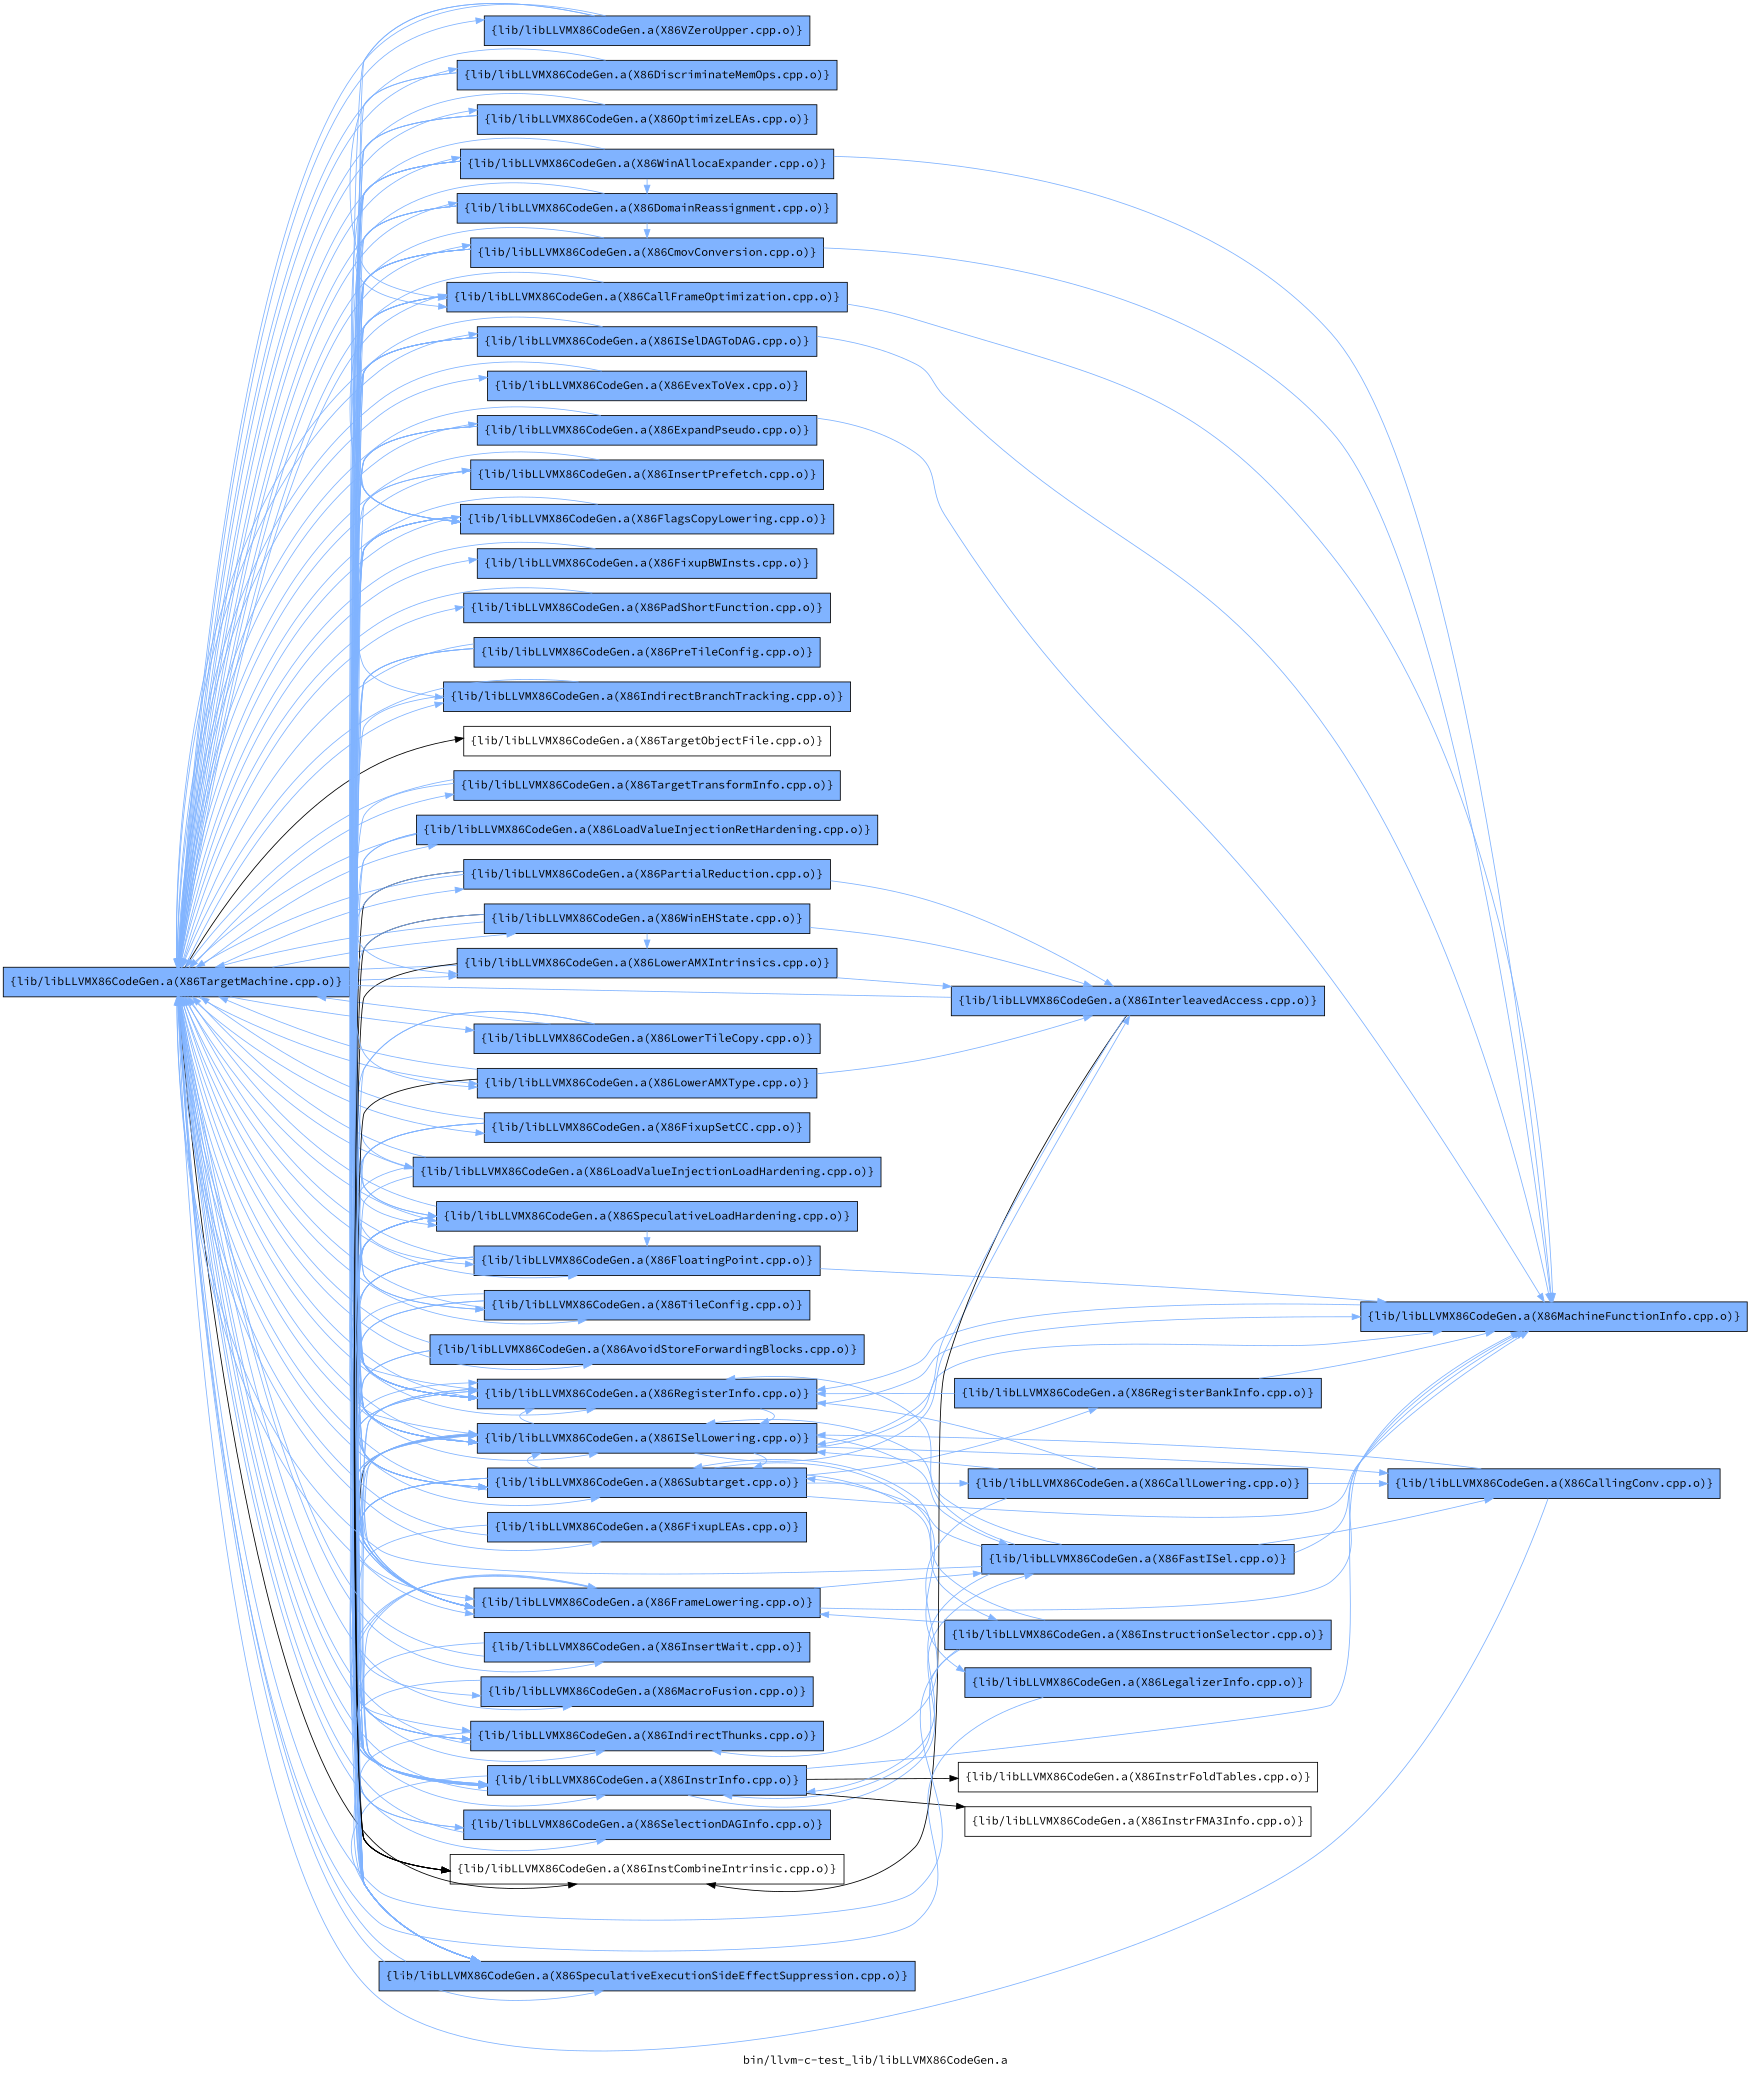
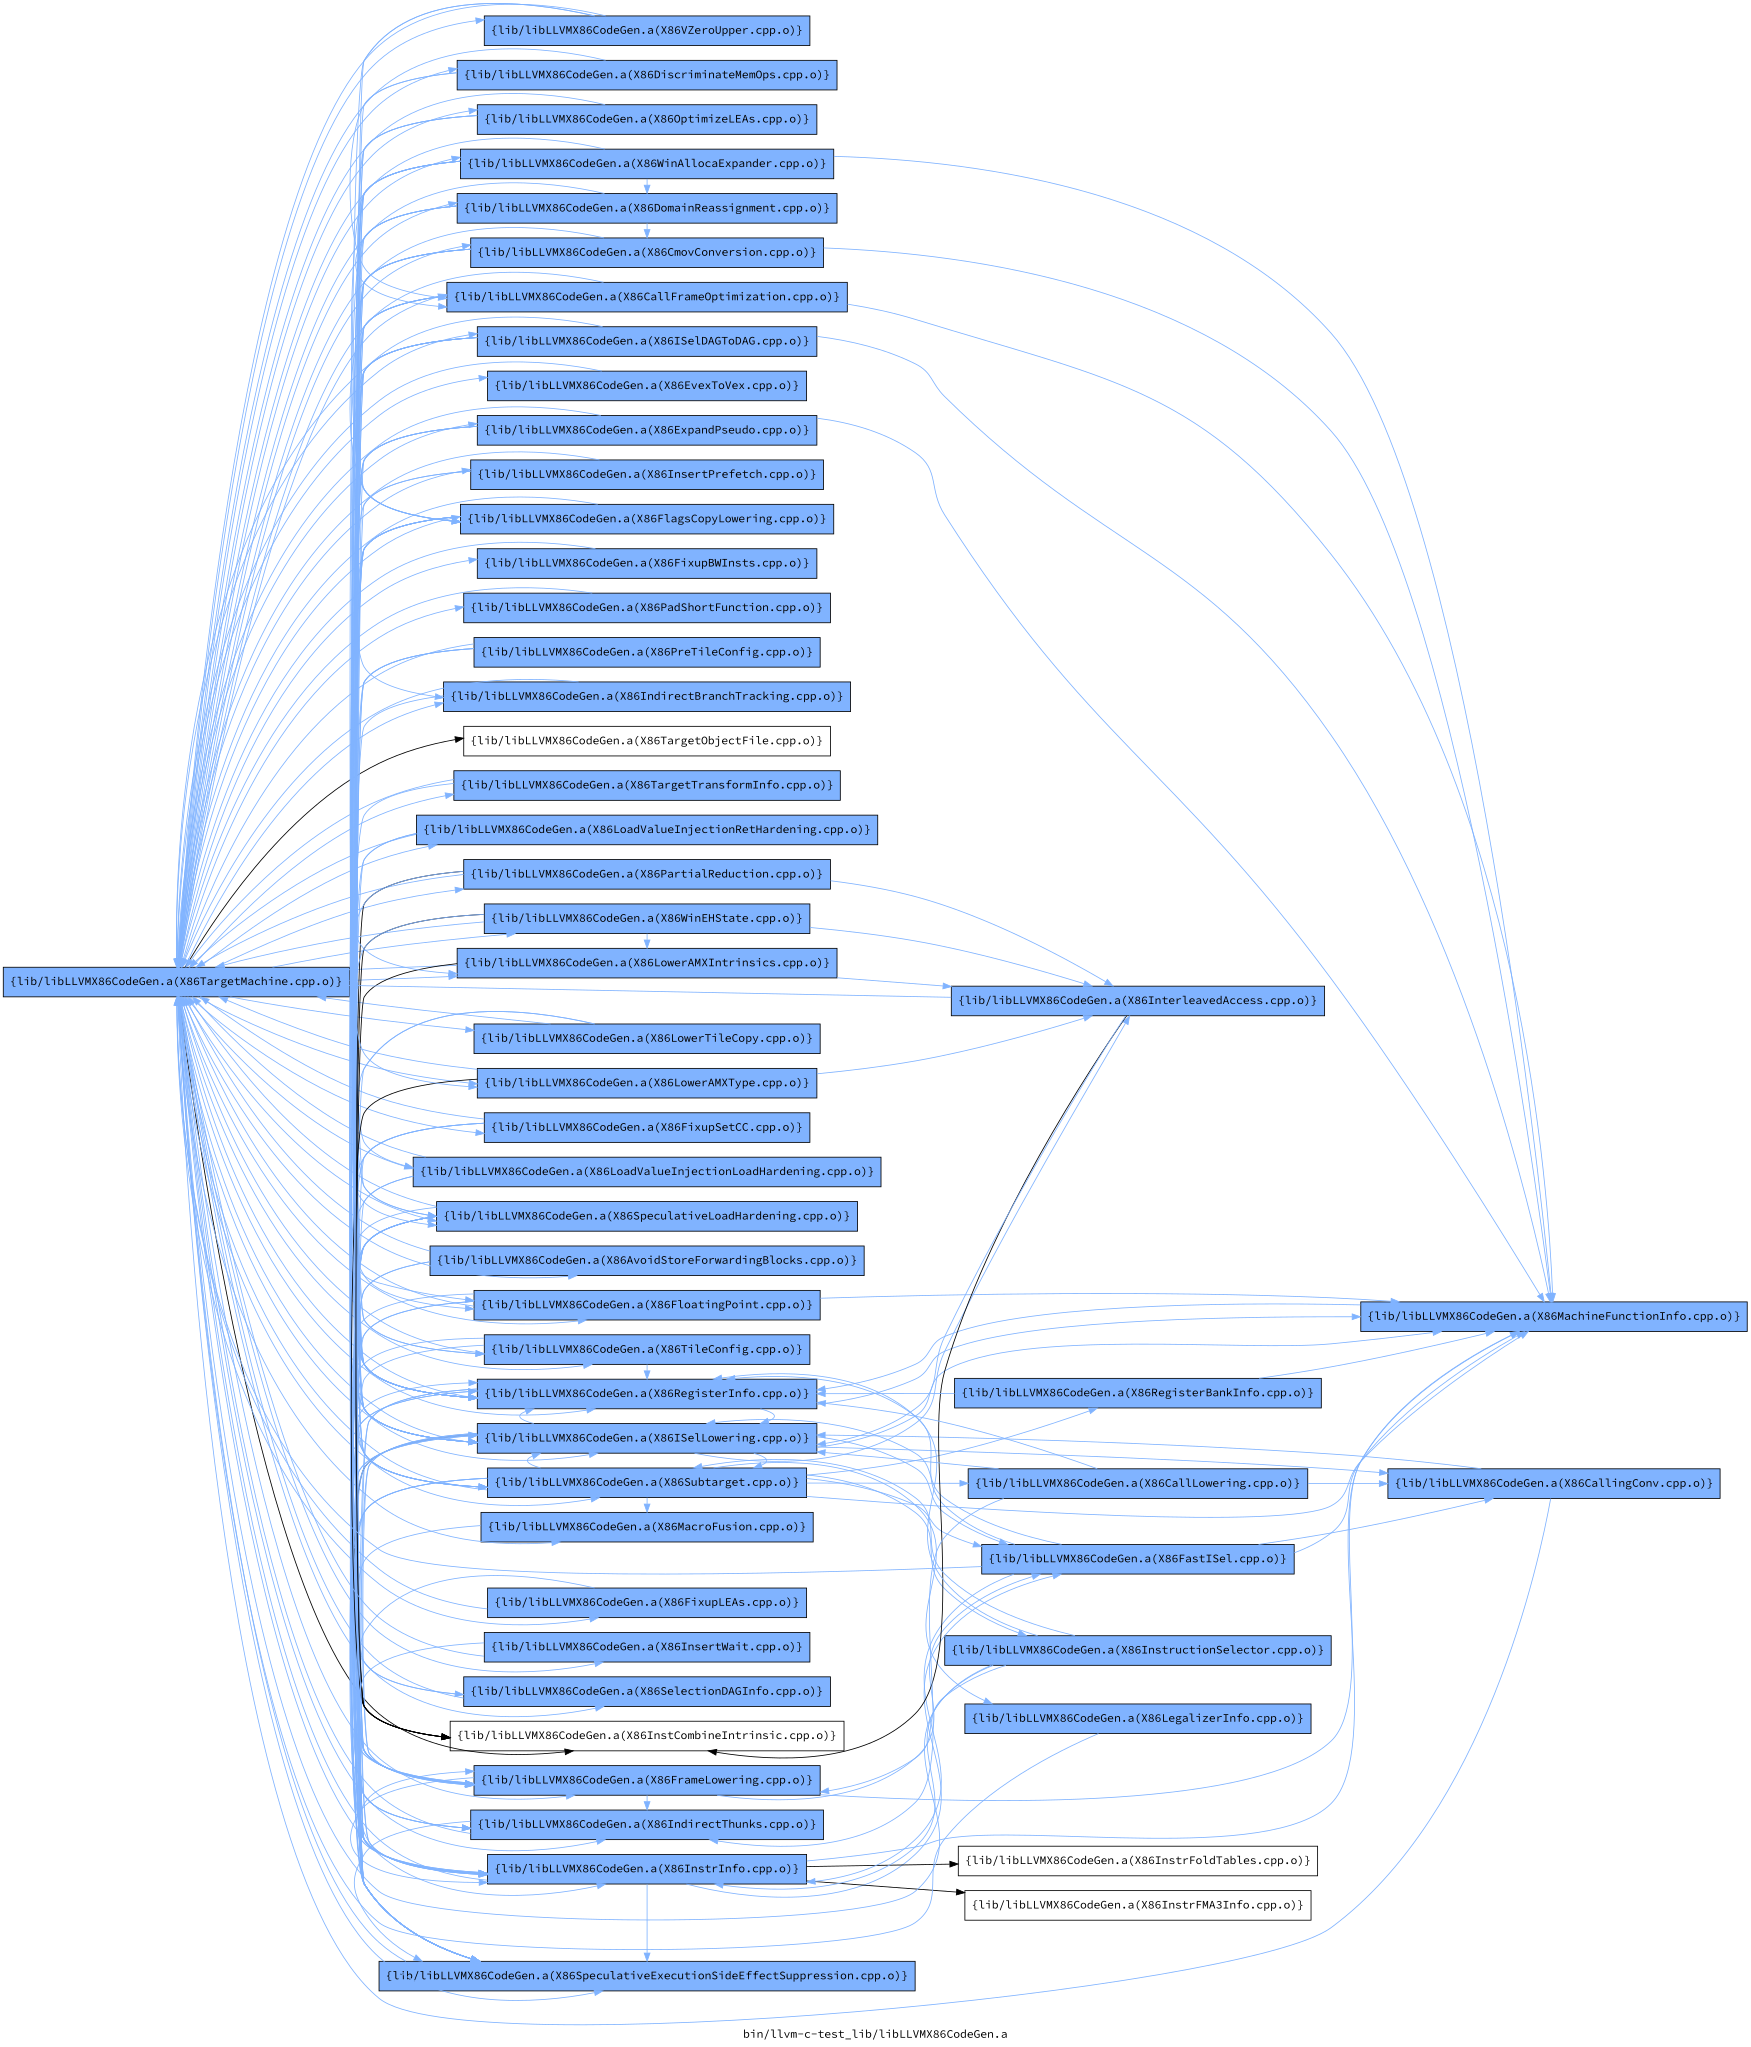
(356, 990) -> none
none -> (935, 1451)
(904, 1501) -> (897, 1498)
